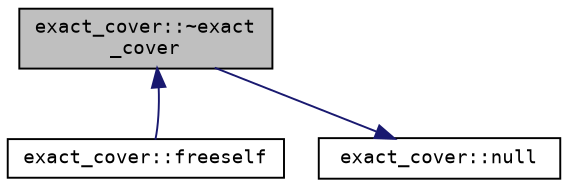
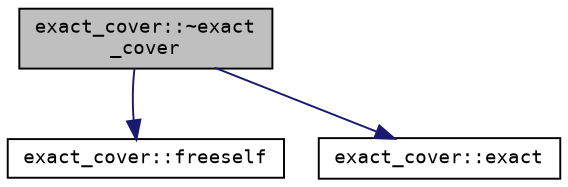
(158, 114) -> (133, 94)
(440, 158) -> (440, 158)
